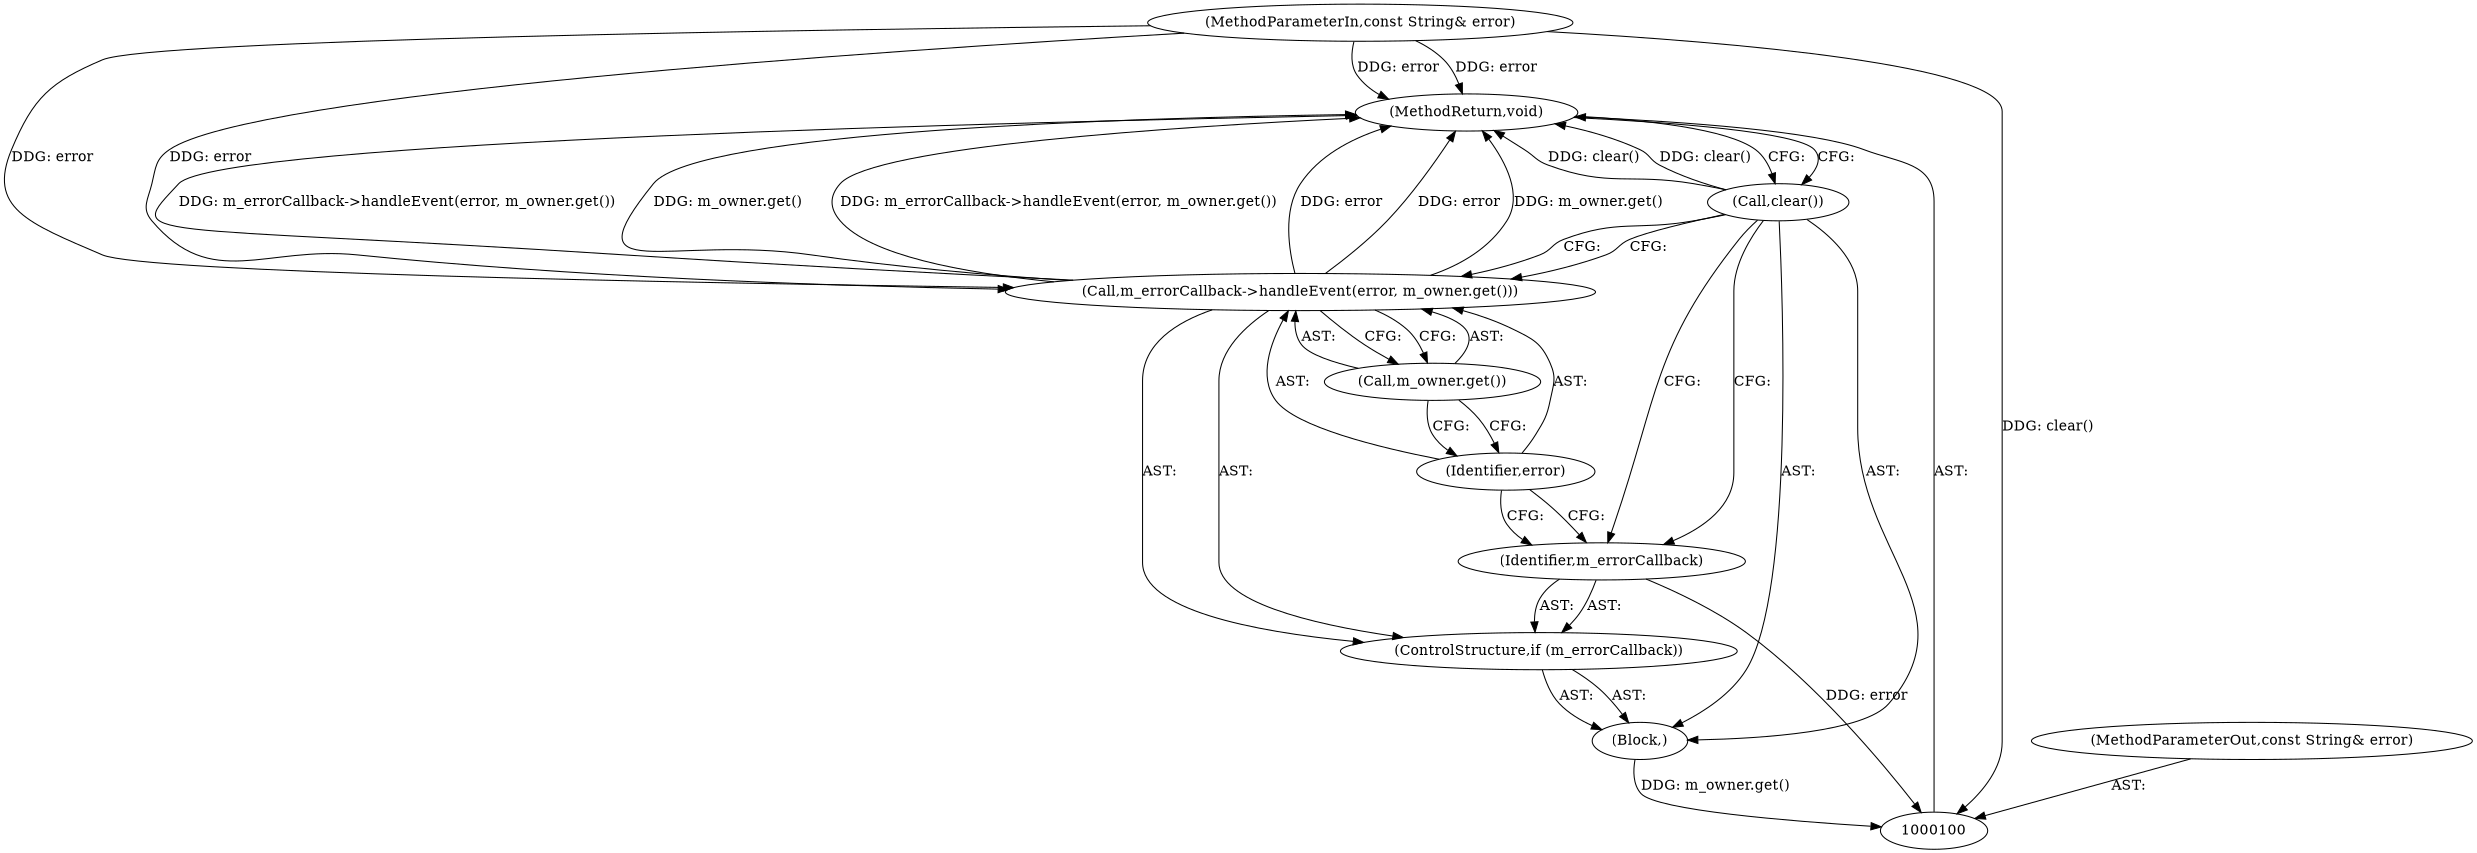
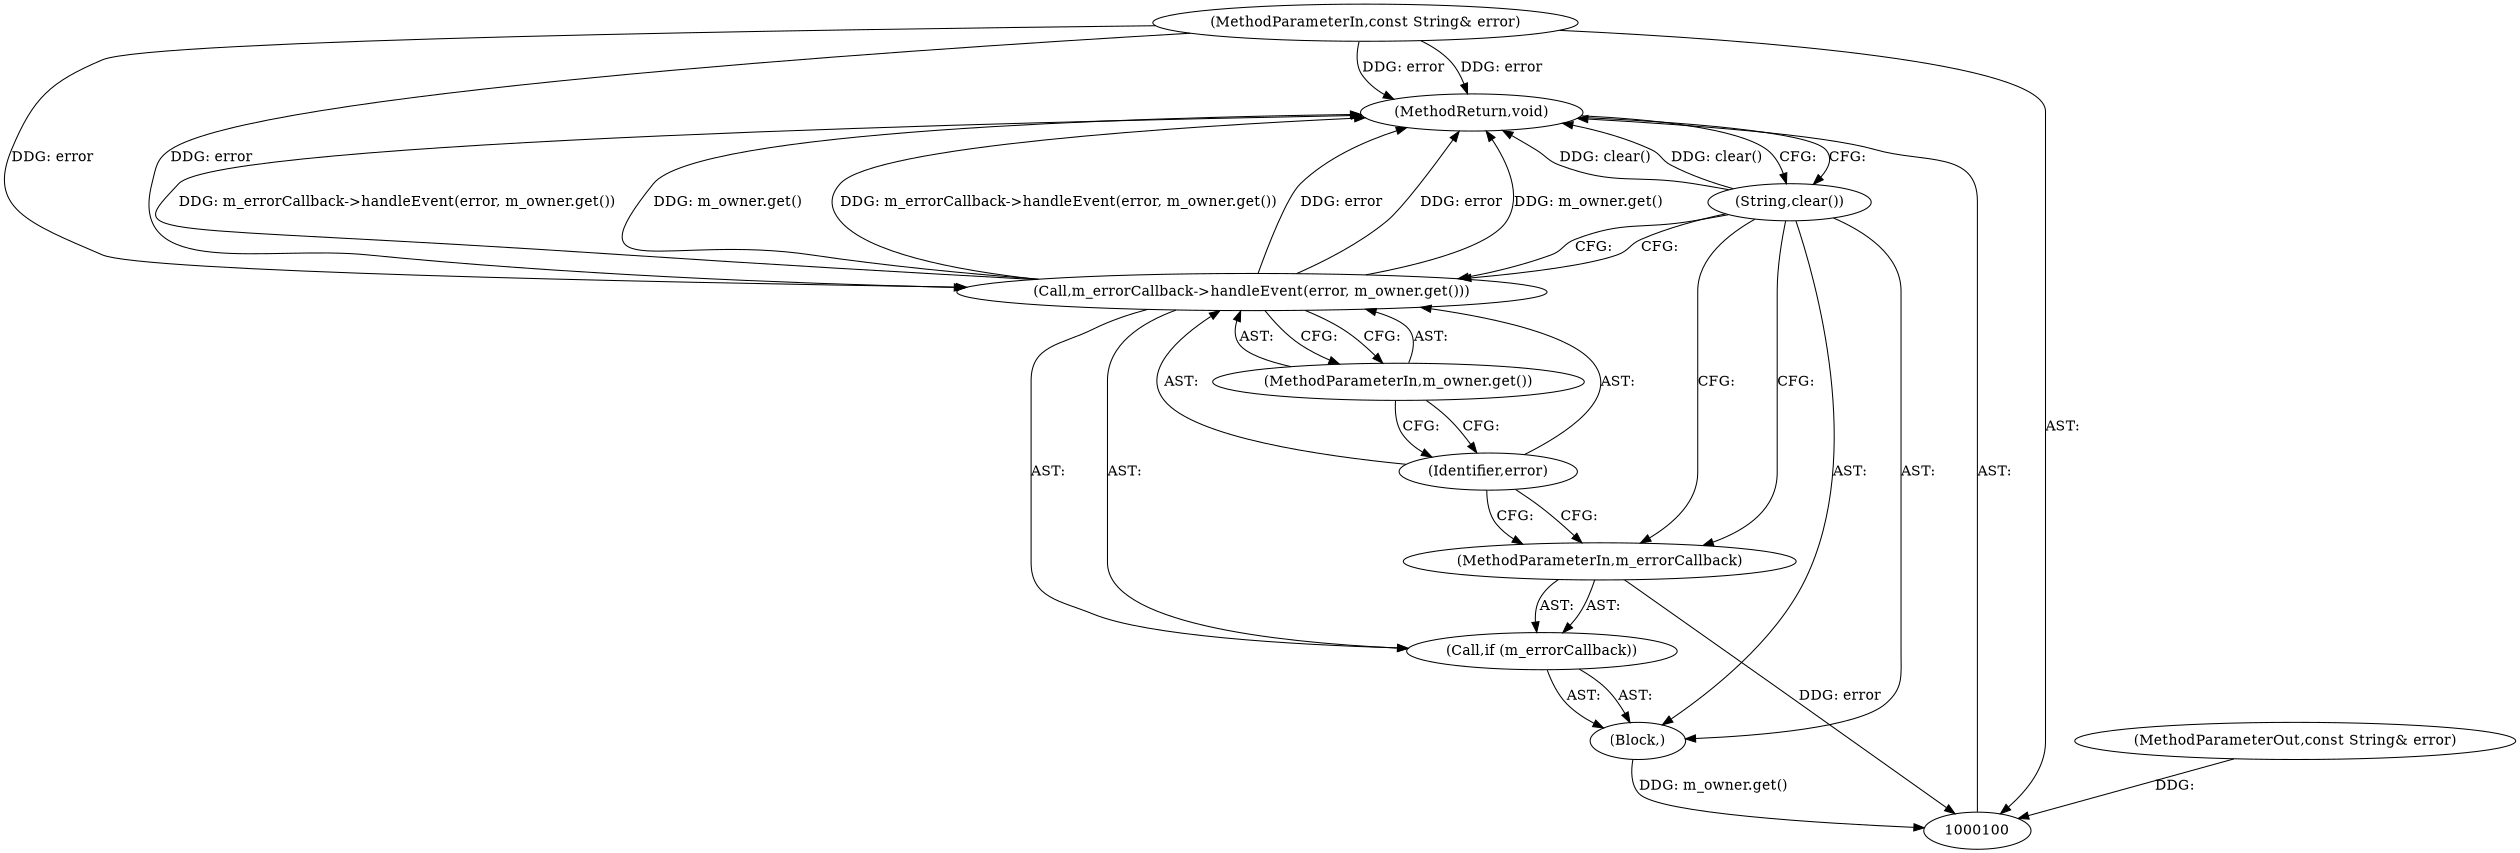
(1778, 202) -> (1790, 202)
(1433, 382) -> (1398, 382)
(2048, 427) -> (2065, 427)
(1602, 561) -> (1600, 561)
(1539, 651) -> (1542, 651)
(2131, 786) -> (2177, 786)
